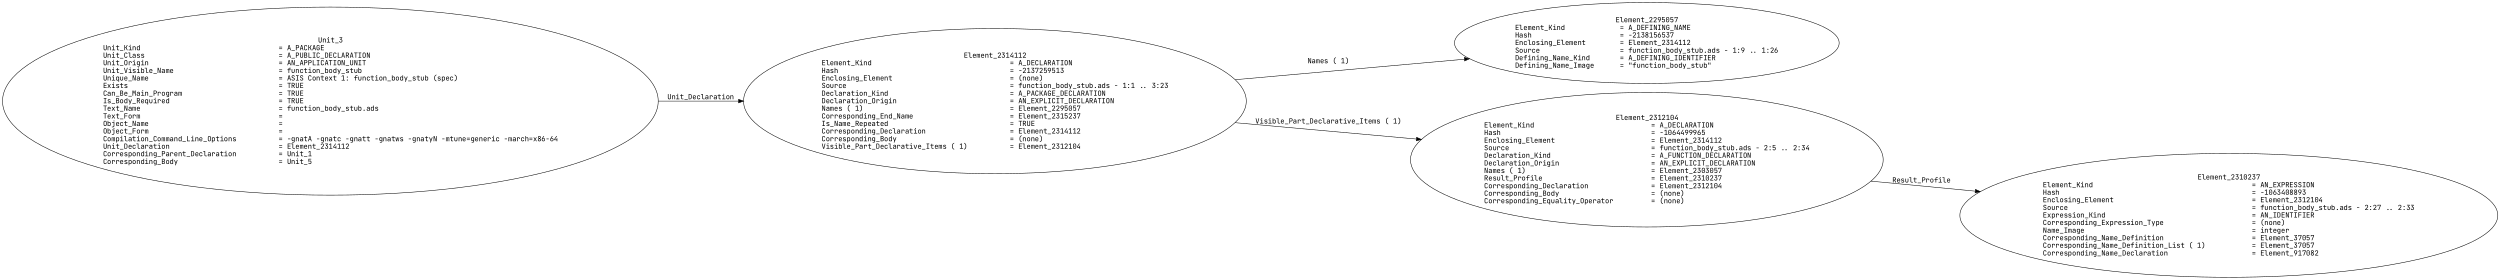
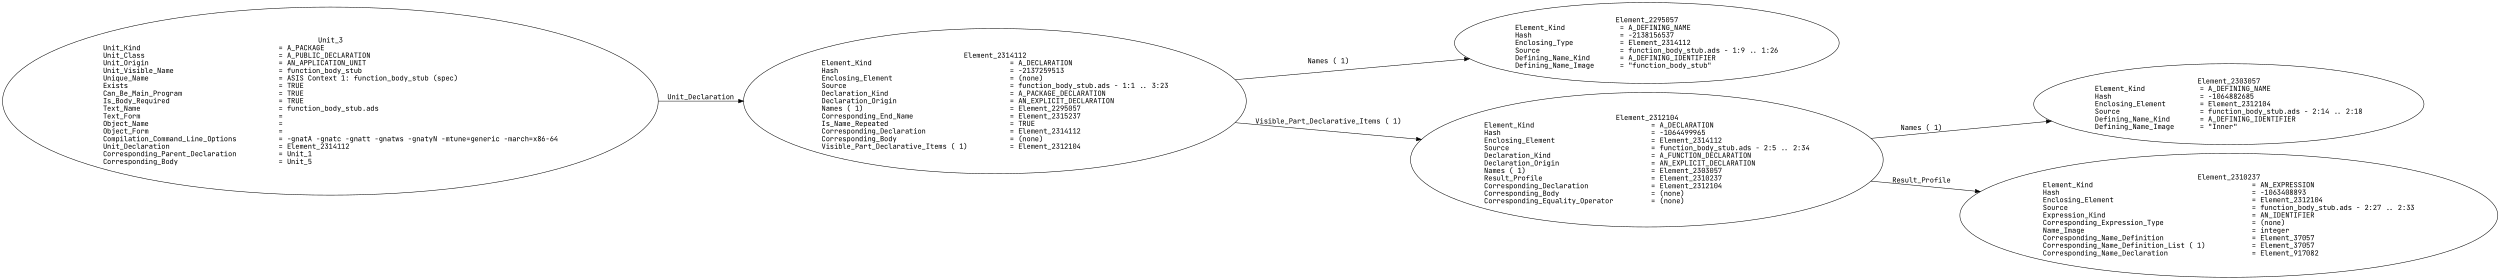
(1561, 43) -> (1555, 43)
none -> (2229, 104)
